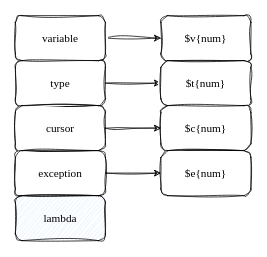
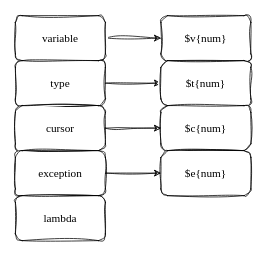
(60, 218) -> (60, 218)
